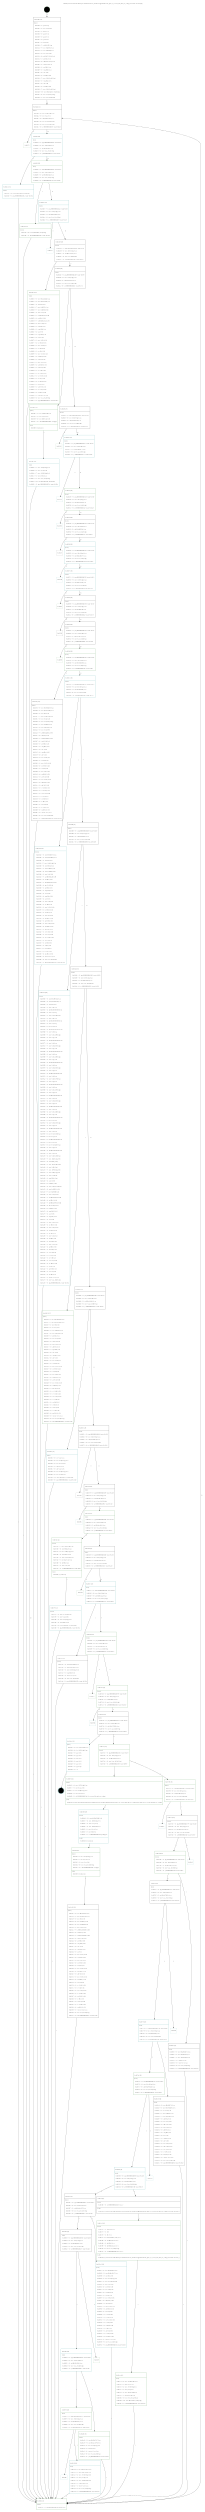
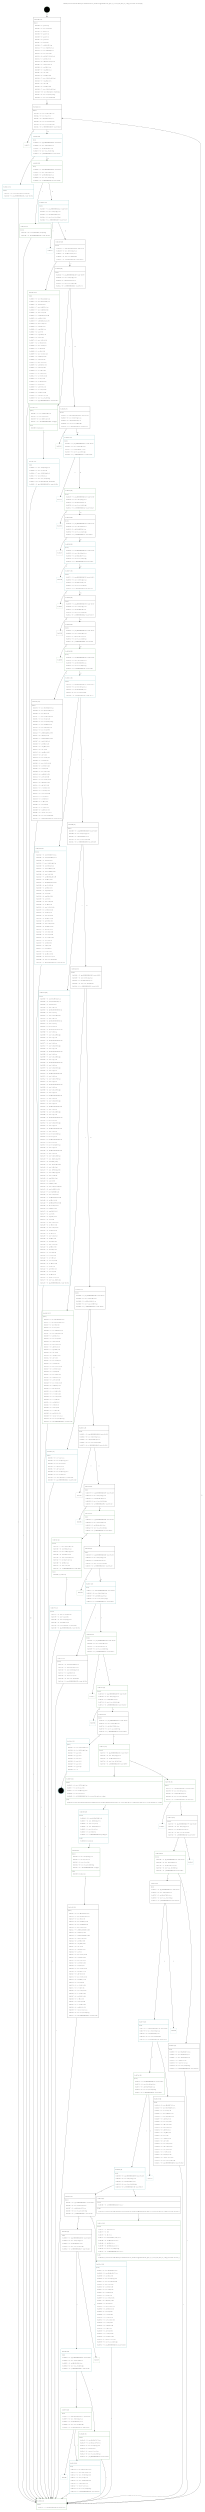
(131, 2389) -> none
